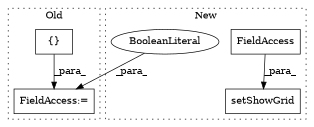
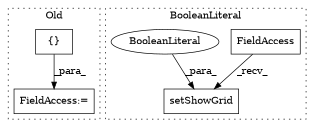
(206, 16) -> (206, 16)
(114, 69) -> (181, 69)
(280, 72) -> (252, 72)
